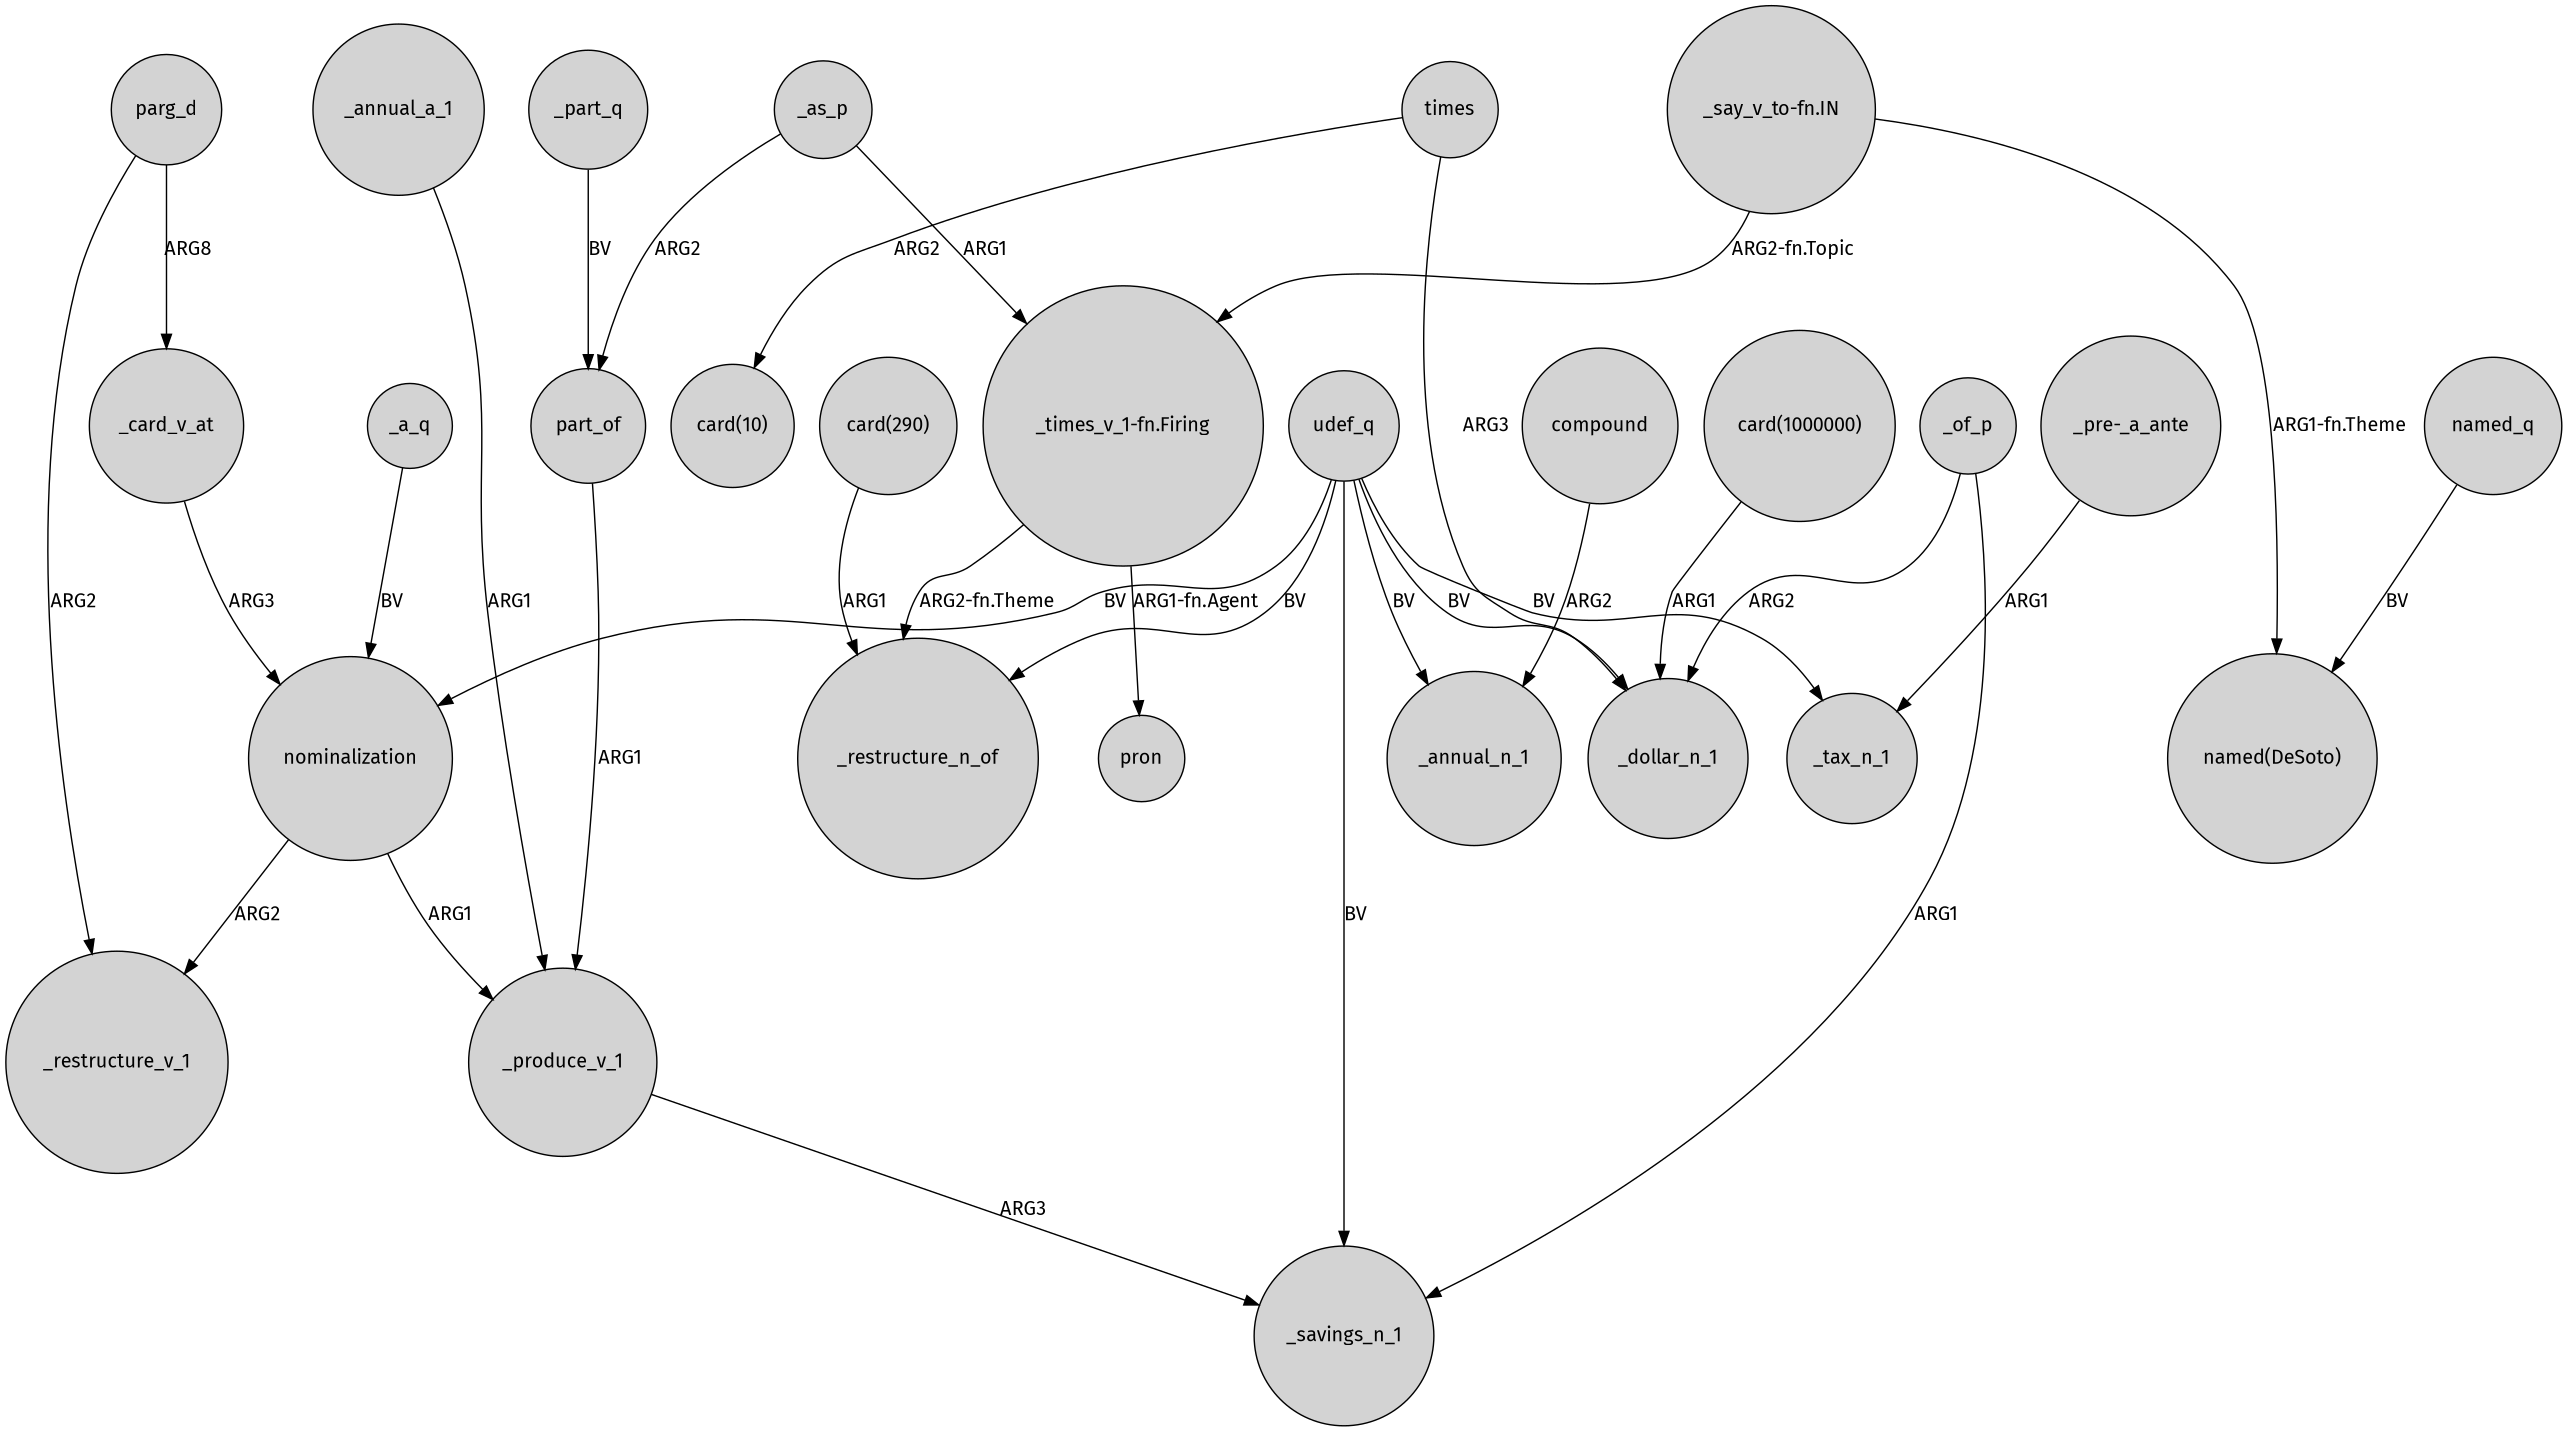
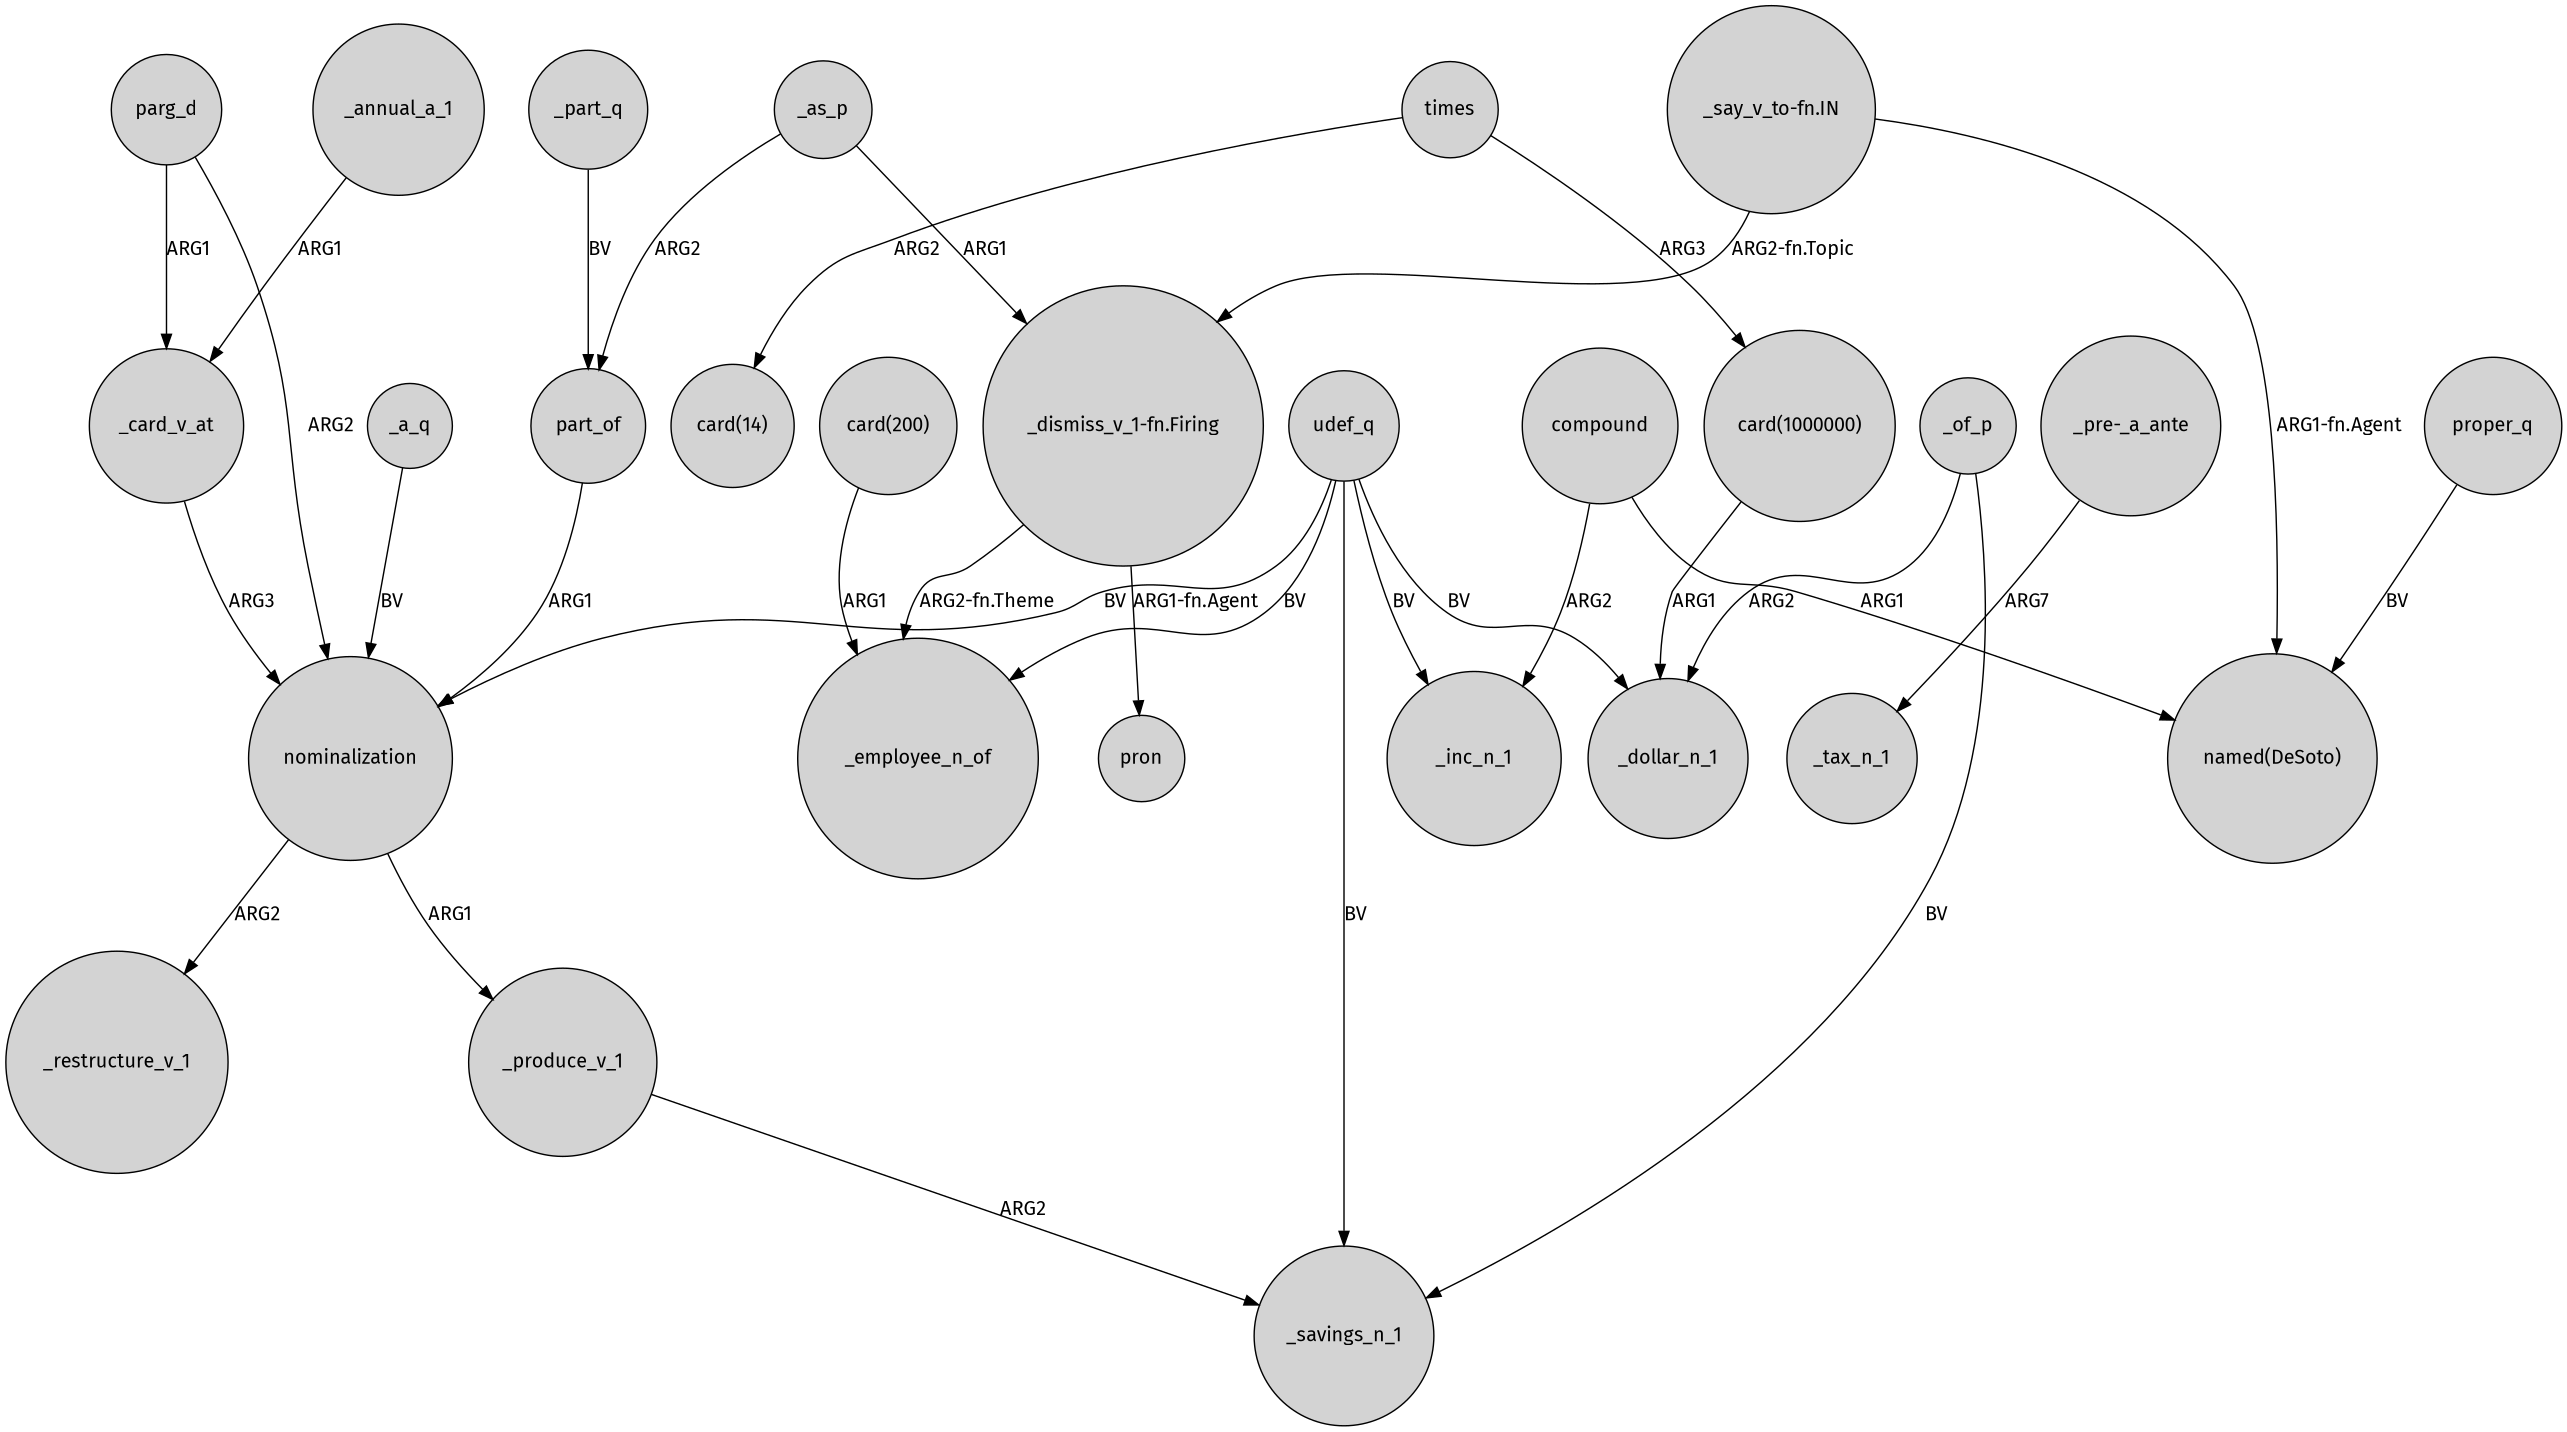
(188, 250) -> (188, 250)
(733, 426) -> (733, 426)
(888, 426) -> (888, 426)
(1123, 426) -> (1123, 426)
(2340, 426) -> (2340, 426)
(2493, 426) -> (2493, 426)
(1433, 461) -> (1621, 226)
(48, 541) -> (284, 394)
(484, 571) -> (281, 263)
(2027, 602) -> (2027, 602)
(1571, 619) -> none
none -> (1884, 619)
(597, 719) -> (541, 606)
(918, 758) -> (918, 758)
(1474, 758) -> (1474, 758)
(1936, 915) -> (1936, 915)
(1023, 1210) -> (1023, 1210)
